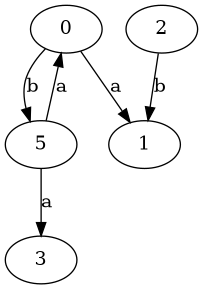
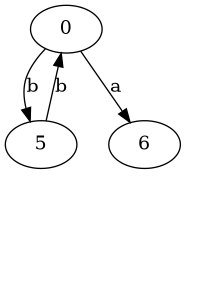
(162, 29) -> none
(62, 87) -> (62, 87)
(145, 145) -> (145, 145)
(41, 260) -> none
